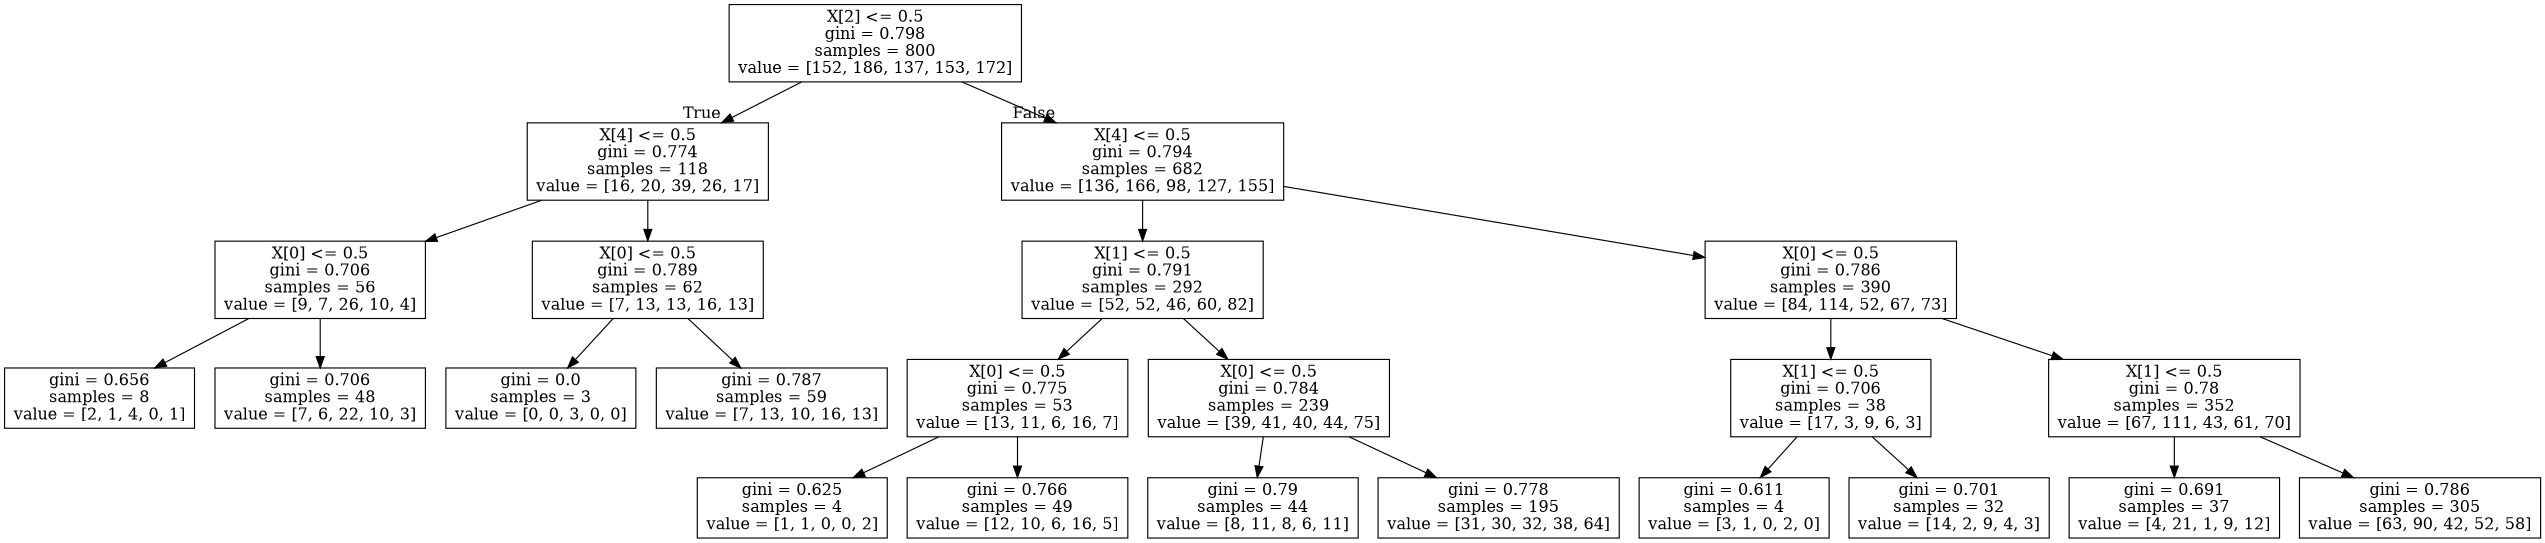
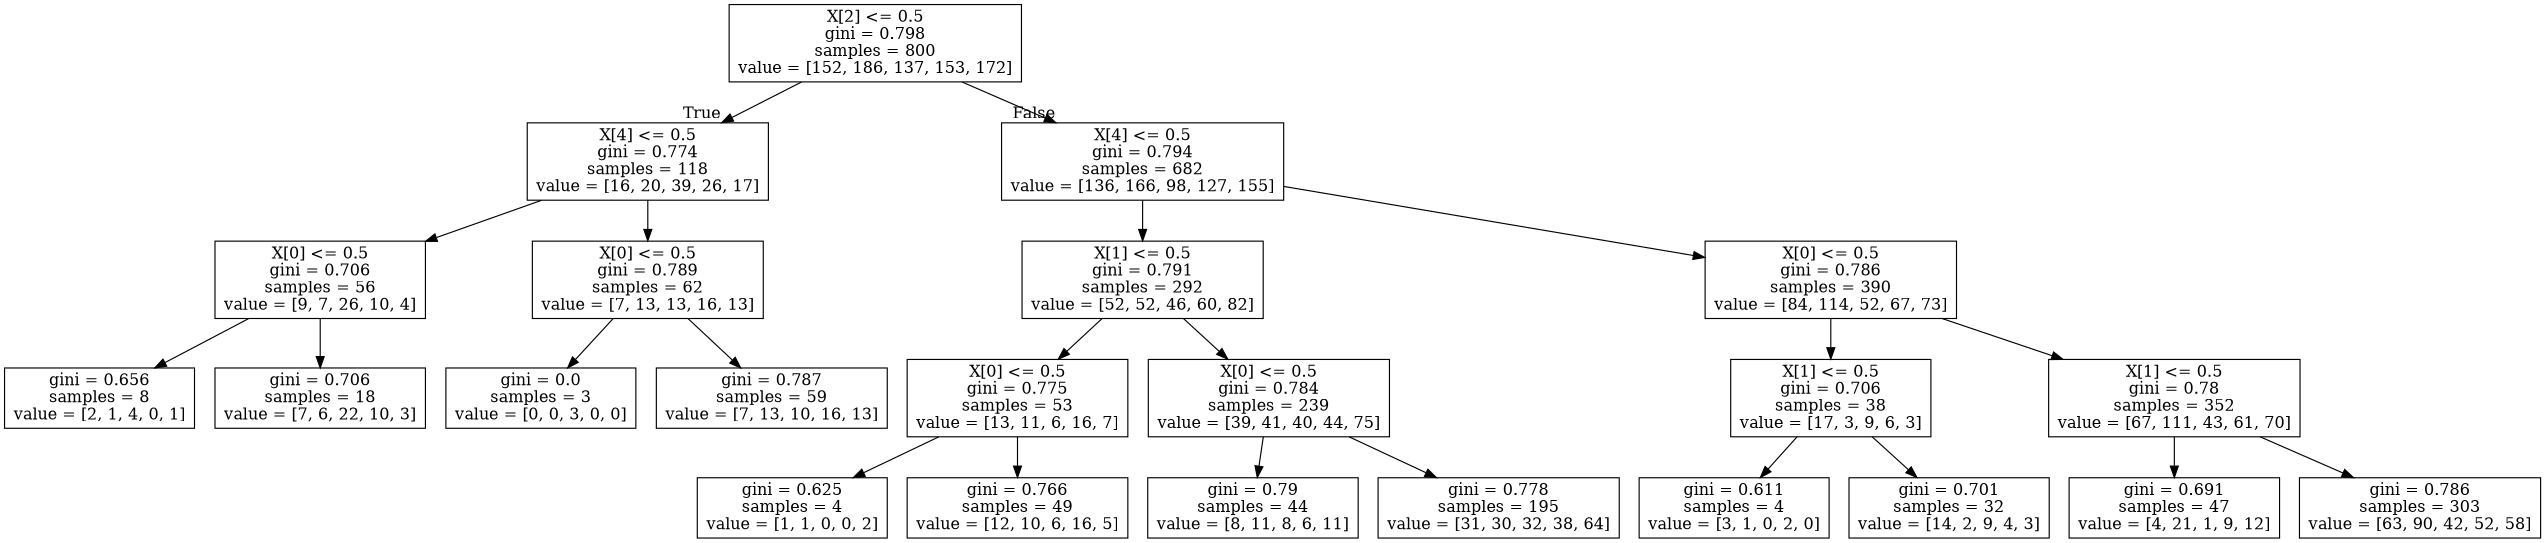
(320, 398) -> (320, 398)
(2174, 508) -> (2174, 508)
(2420, 508) -> (2420, 508)
